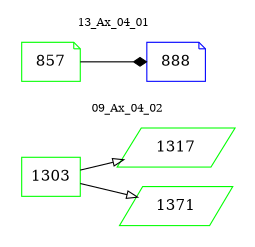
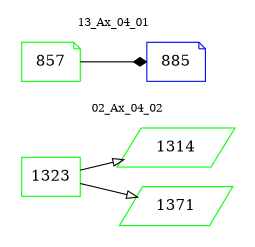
(176, 62) -> (176, 62)
(127, 109) -> (127, 109)
(176, 148) -> (176, 148)
(51, 177) -> (51, 177)
